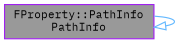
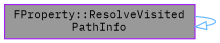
(79, 22) -> (100, 22)
